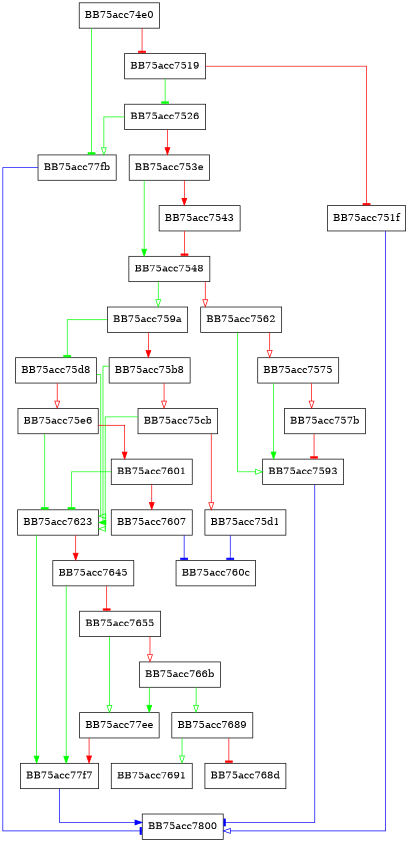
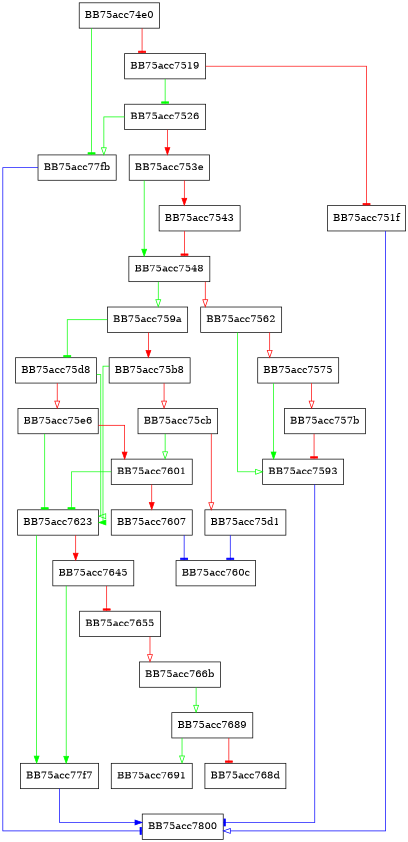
(105, 457) -> (165, 443)
(119, 725) -> none
